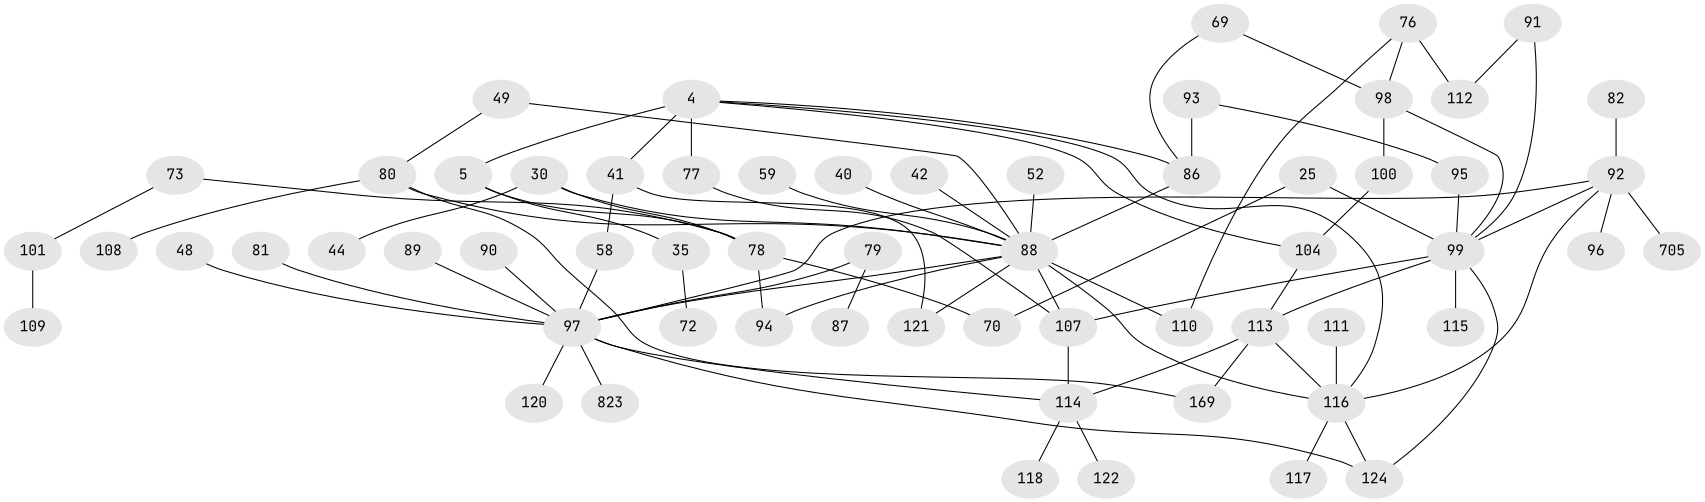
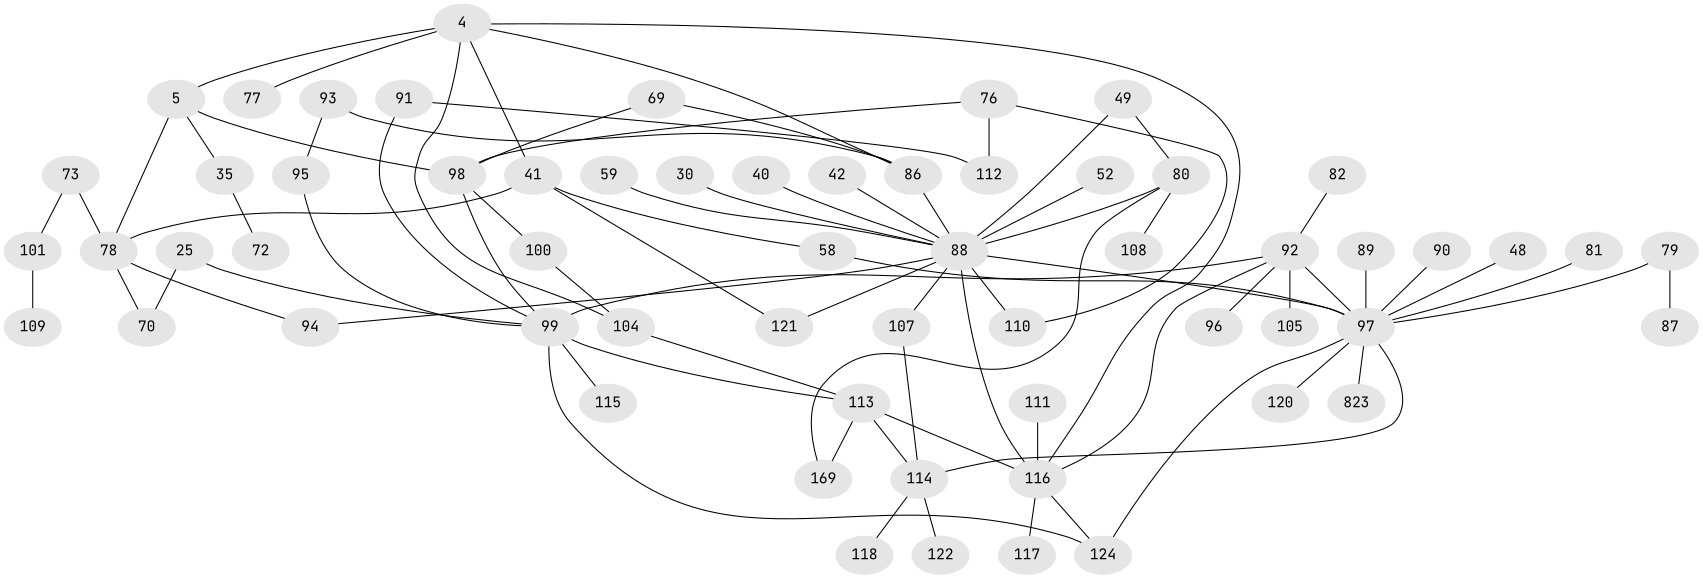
none -> (318, 147)
(648, 213) -> (321, 213)
(959, 249) -> none
(337, 251) -> none
(1672, 251) -> (1290, 327)
(1261, 286) -> none
